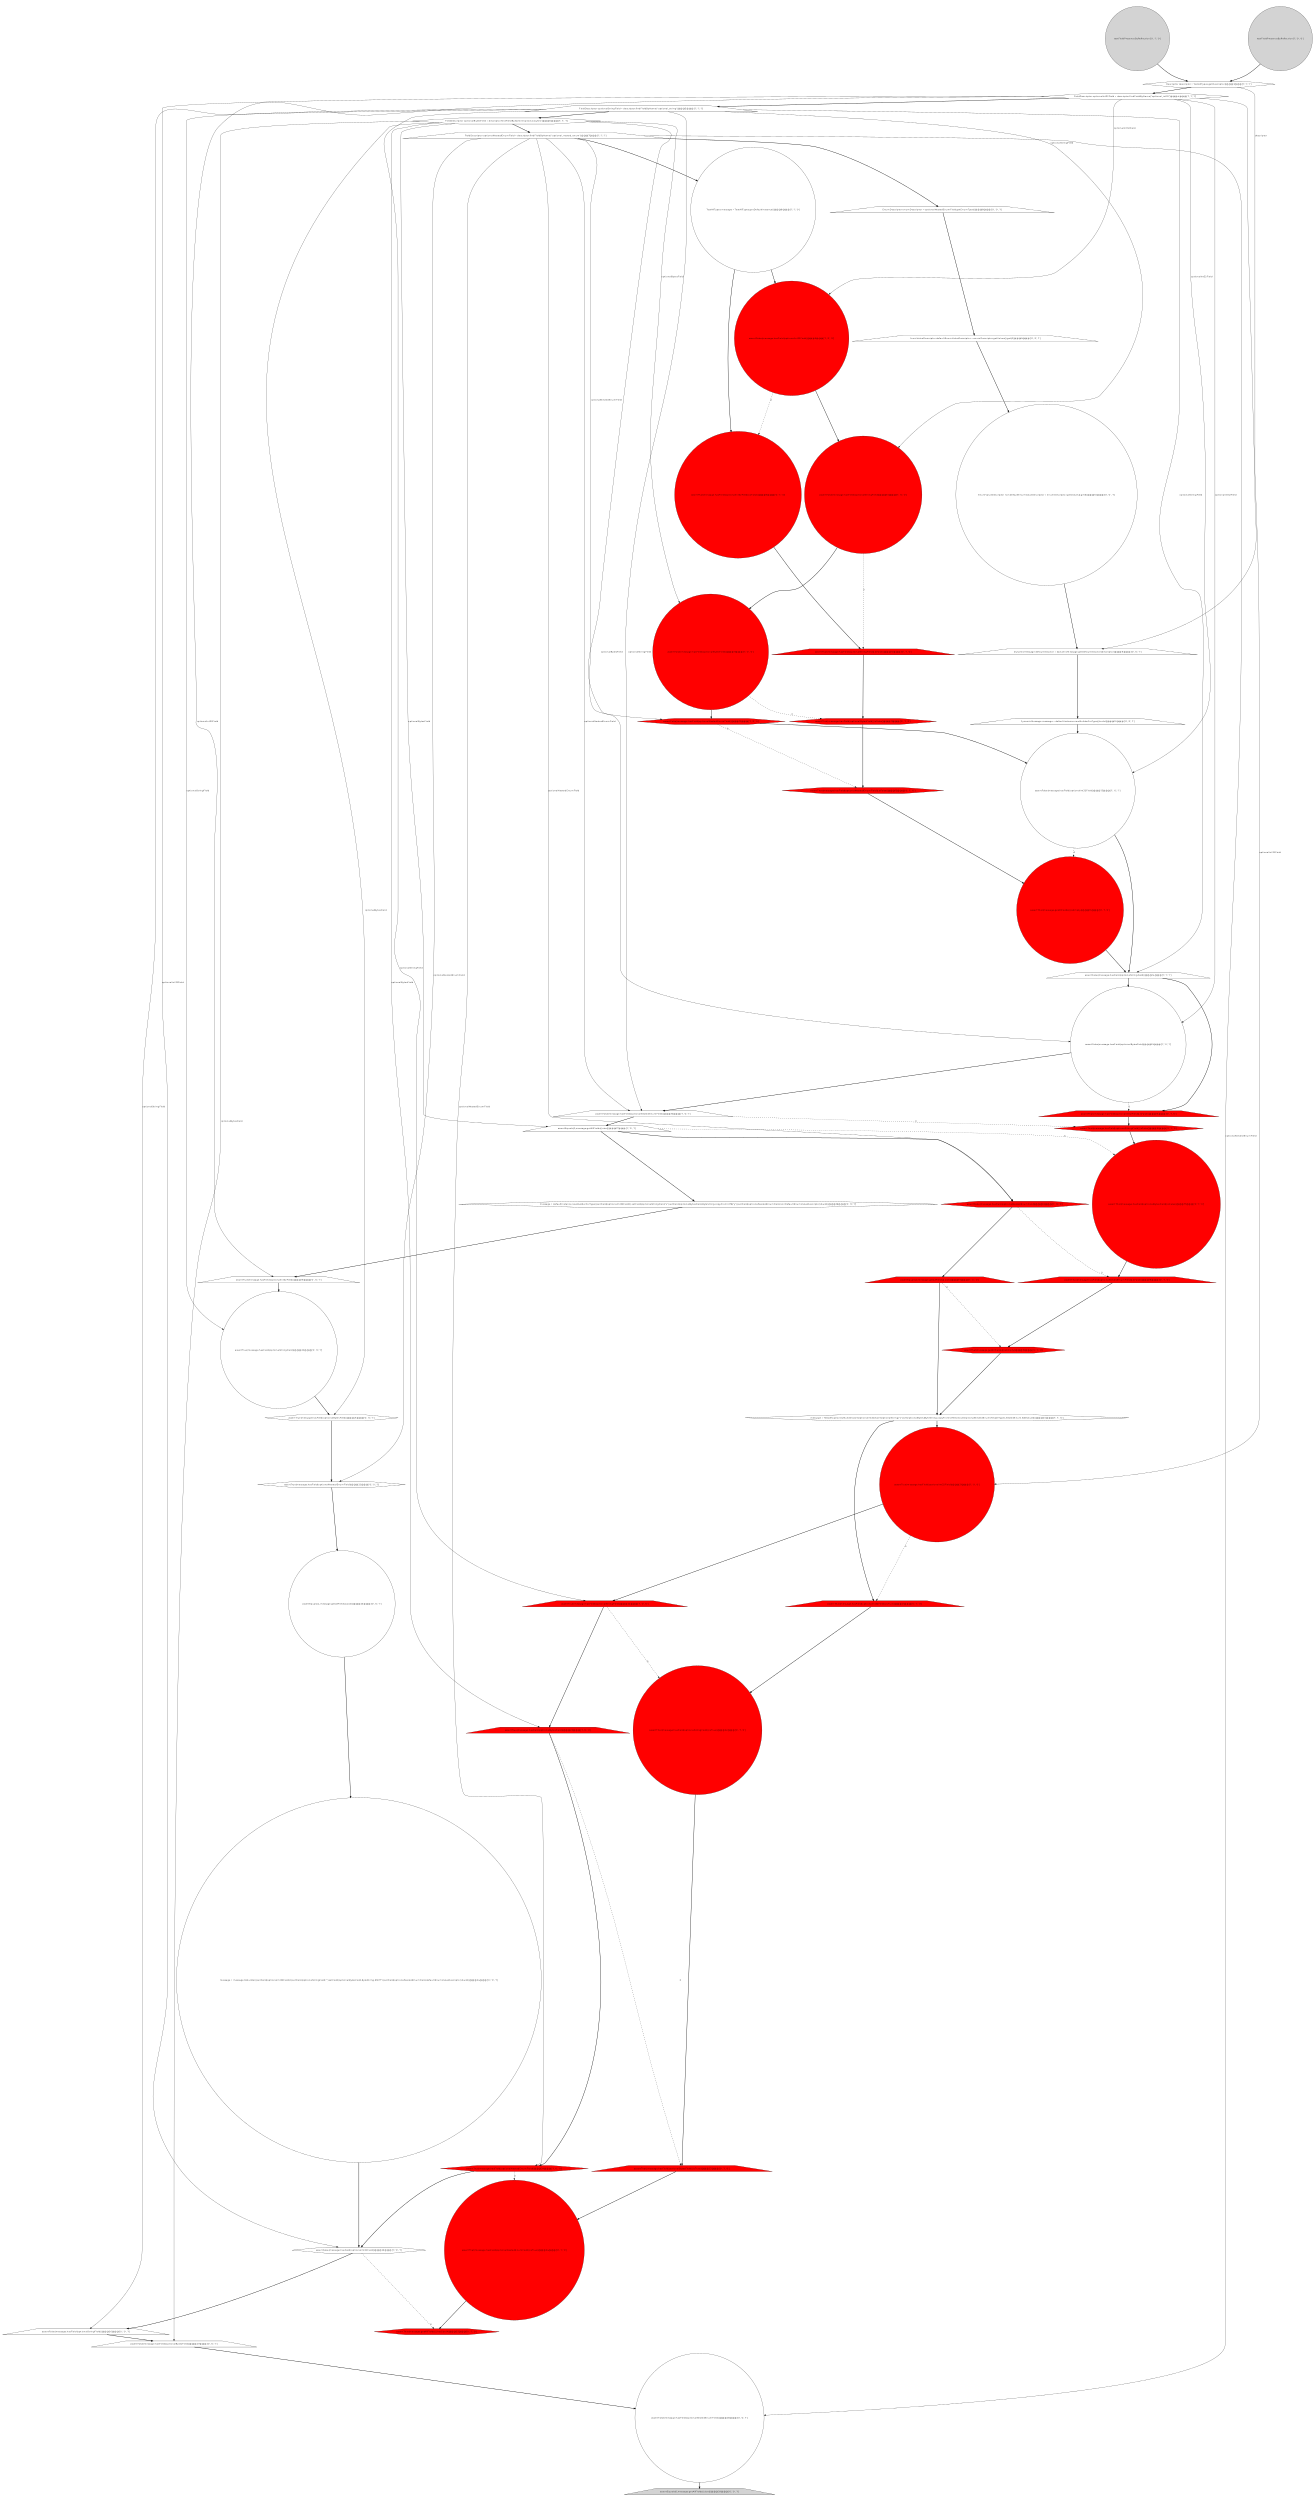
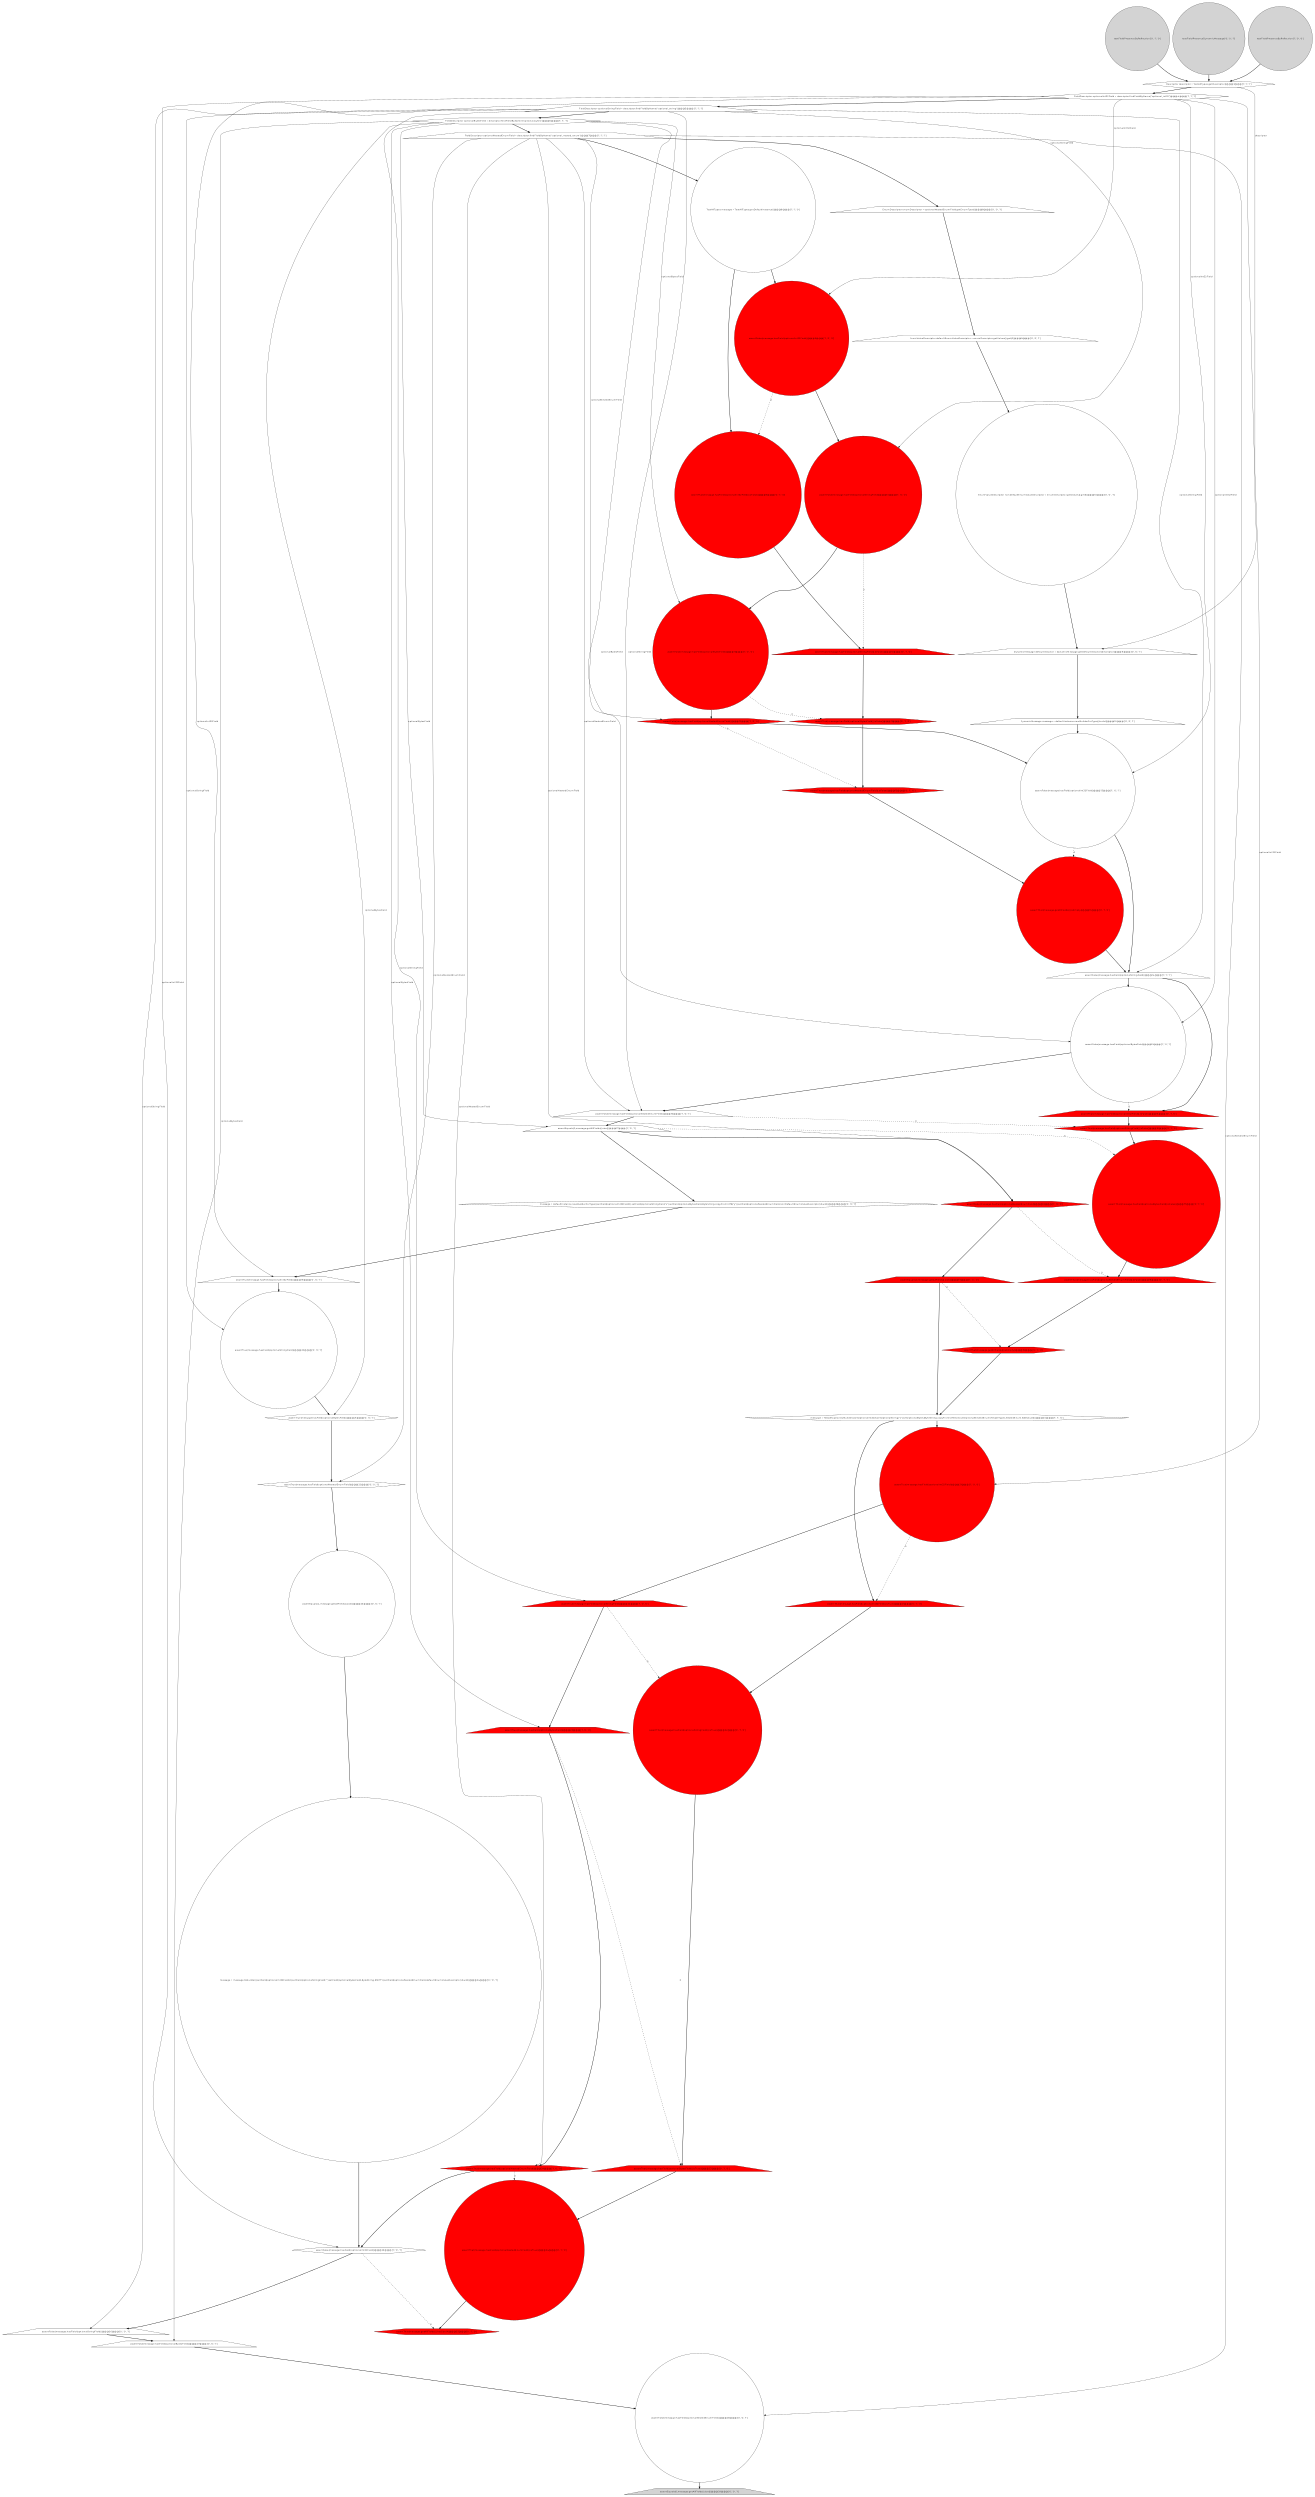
none -> (1209, 39)
